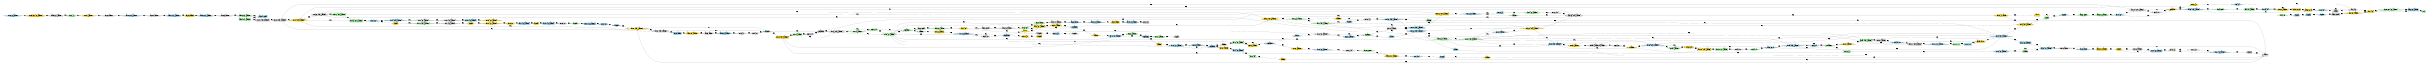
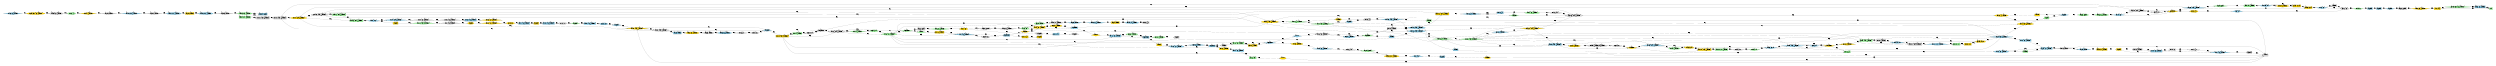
(2362, 11) -> (2351, 9)
(1968, 44) -> (1968, 44)
(1829, 46) -> (1829, 46)
